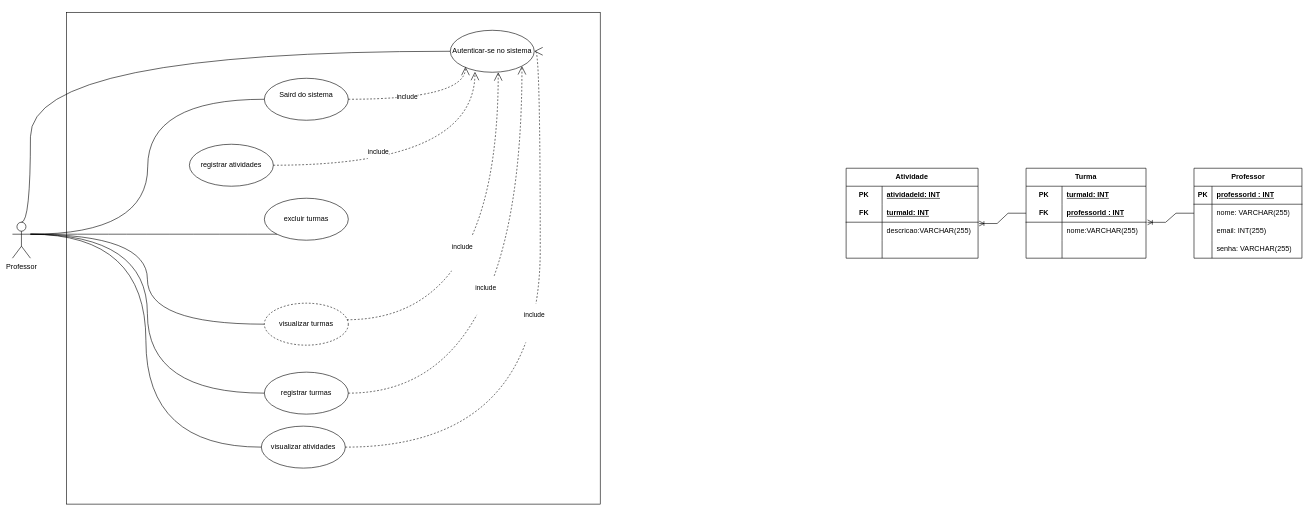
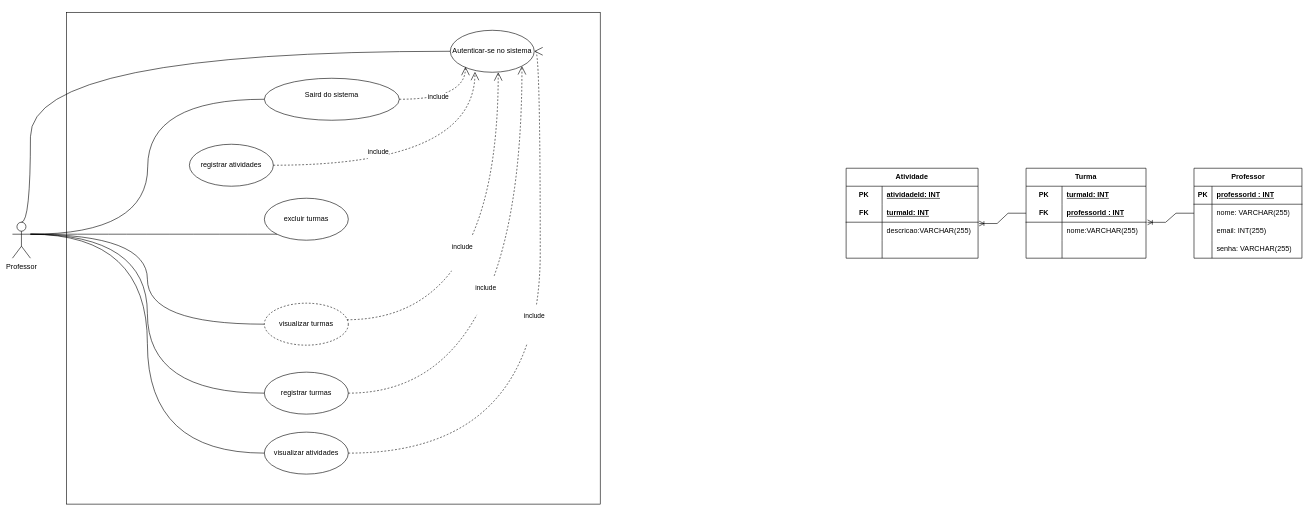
(306, 99) -> (332, 99)
(303, 447) -> (306, 453)
